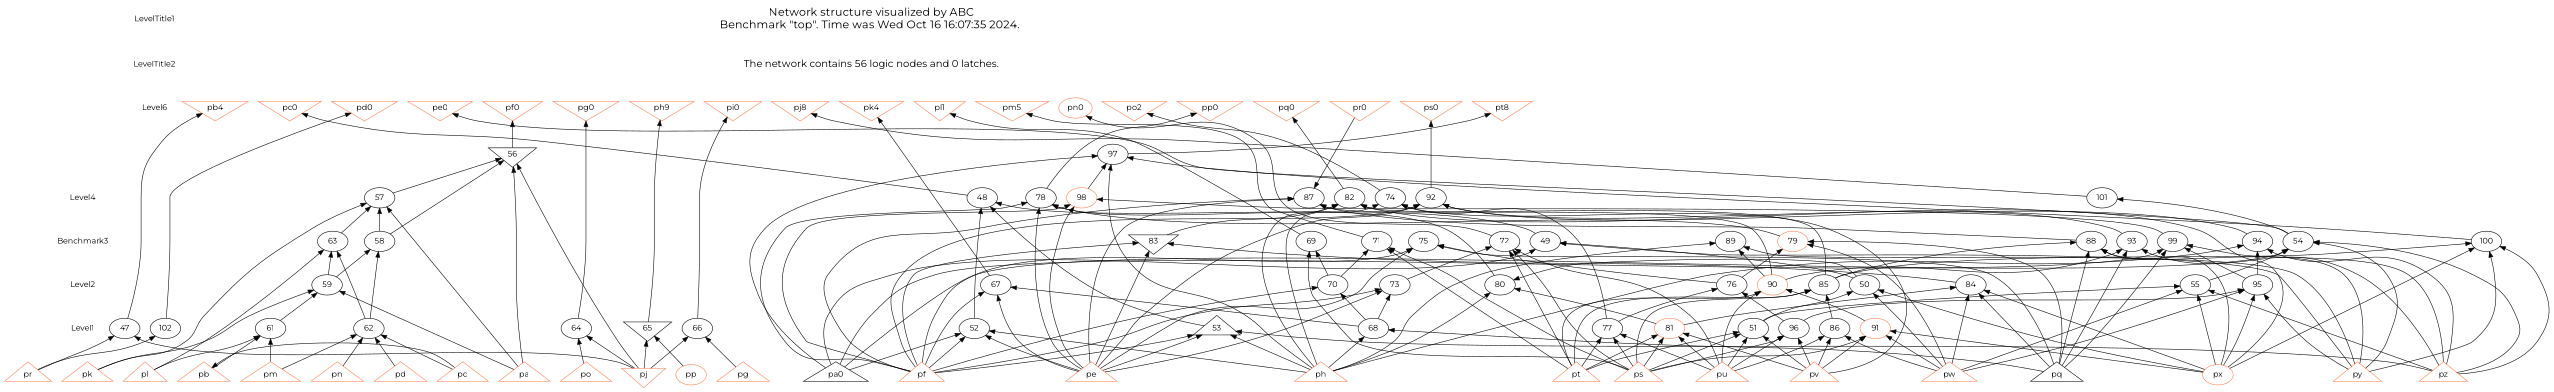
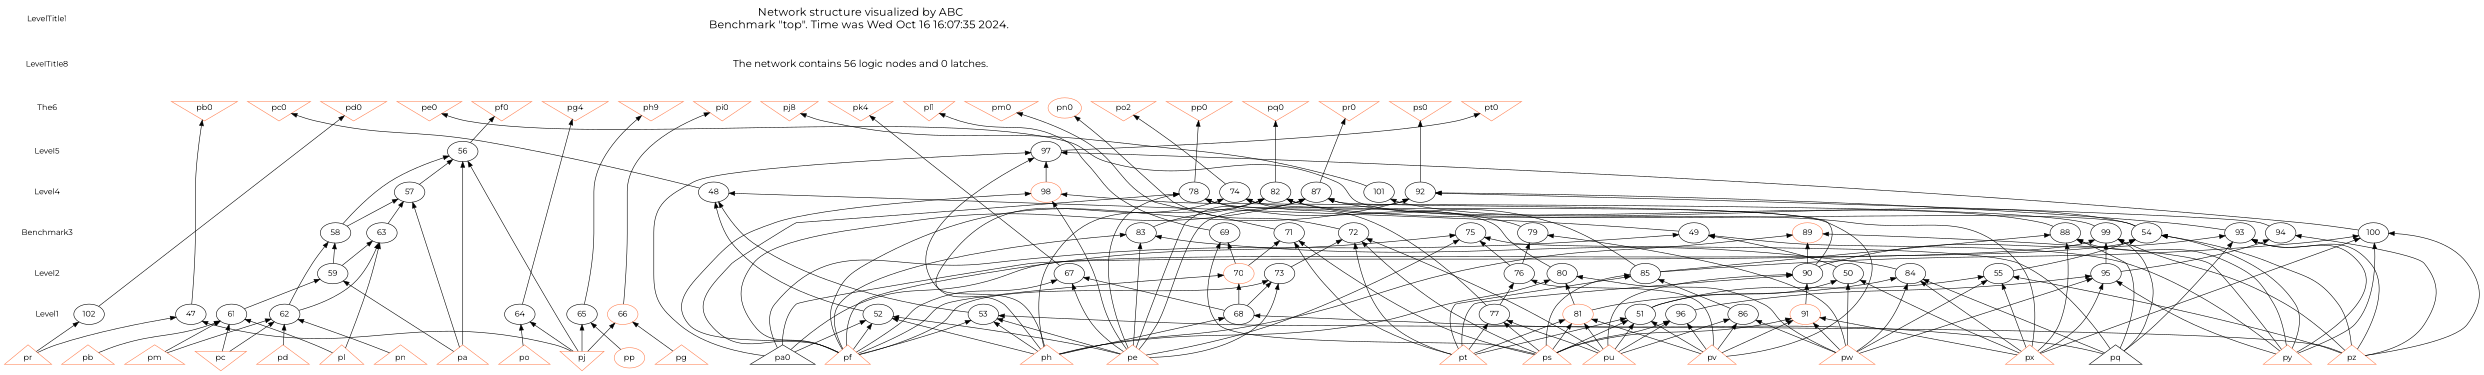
(155, 64) -> (47, 64)
(155, 108) -> (47, 108)
(215, 108) -> (204, 108)
(586, 108) -> (575, 108)
(1012, 108) -> (1001, 108)
(1502, 108) -> (1492, 108)
none -> (47, 151)
(512, 154) -> (463, 151)
(1334, 154) -> (1332, 153)
(1154, 241) -> (1141, 233)
(1731, 241) -> (1808, 233)
(1793, 241) -> (1533, 233)
(1953, 248) -> none
(1689, 260) -> (1711, 288)
none -> (2363, 269)
(1734, 272) -> none
(1333, 285) -> (1239, 274)
(1772, 285) -> (1808, 274)
(1763, 307) -> (1663, 291)
(648, 328) -> (582, 314)
(697, 328) -> (623, 314)
(1217, 328) -> (983, 314)
(330, 343) -> (225, 341)
(87, 375) -> none
(463, 375) -> (221, 358)
(2218, 375) -> (2030, 358)
